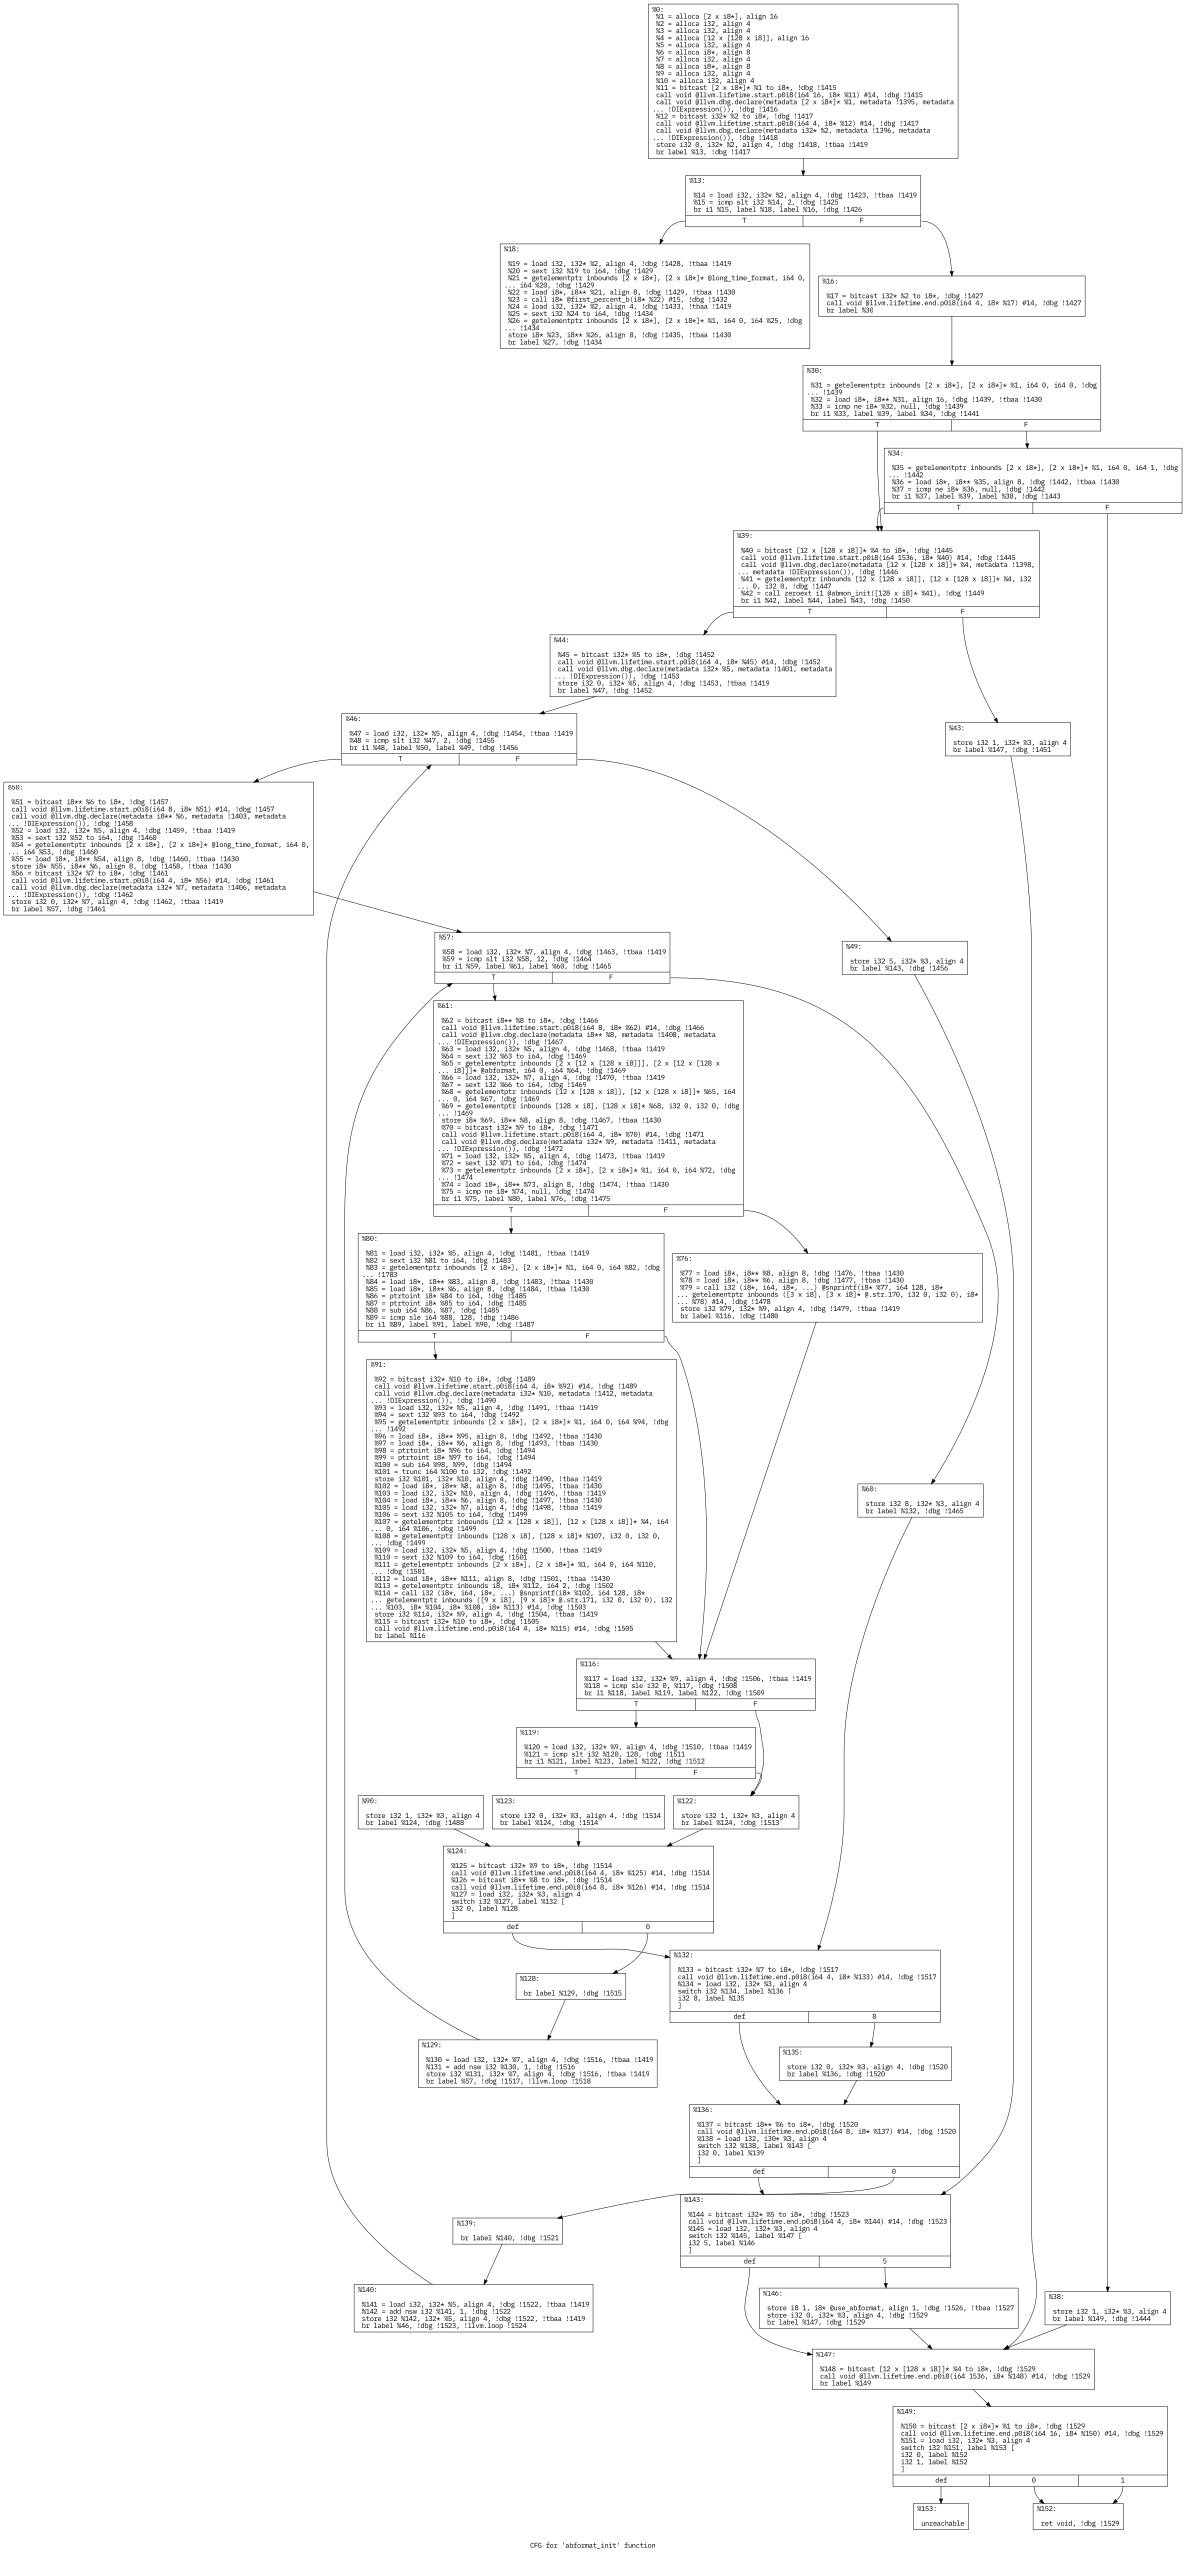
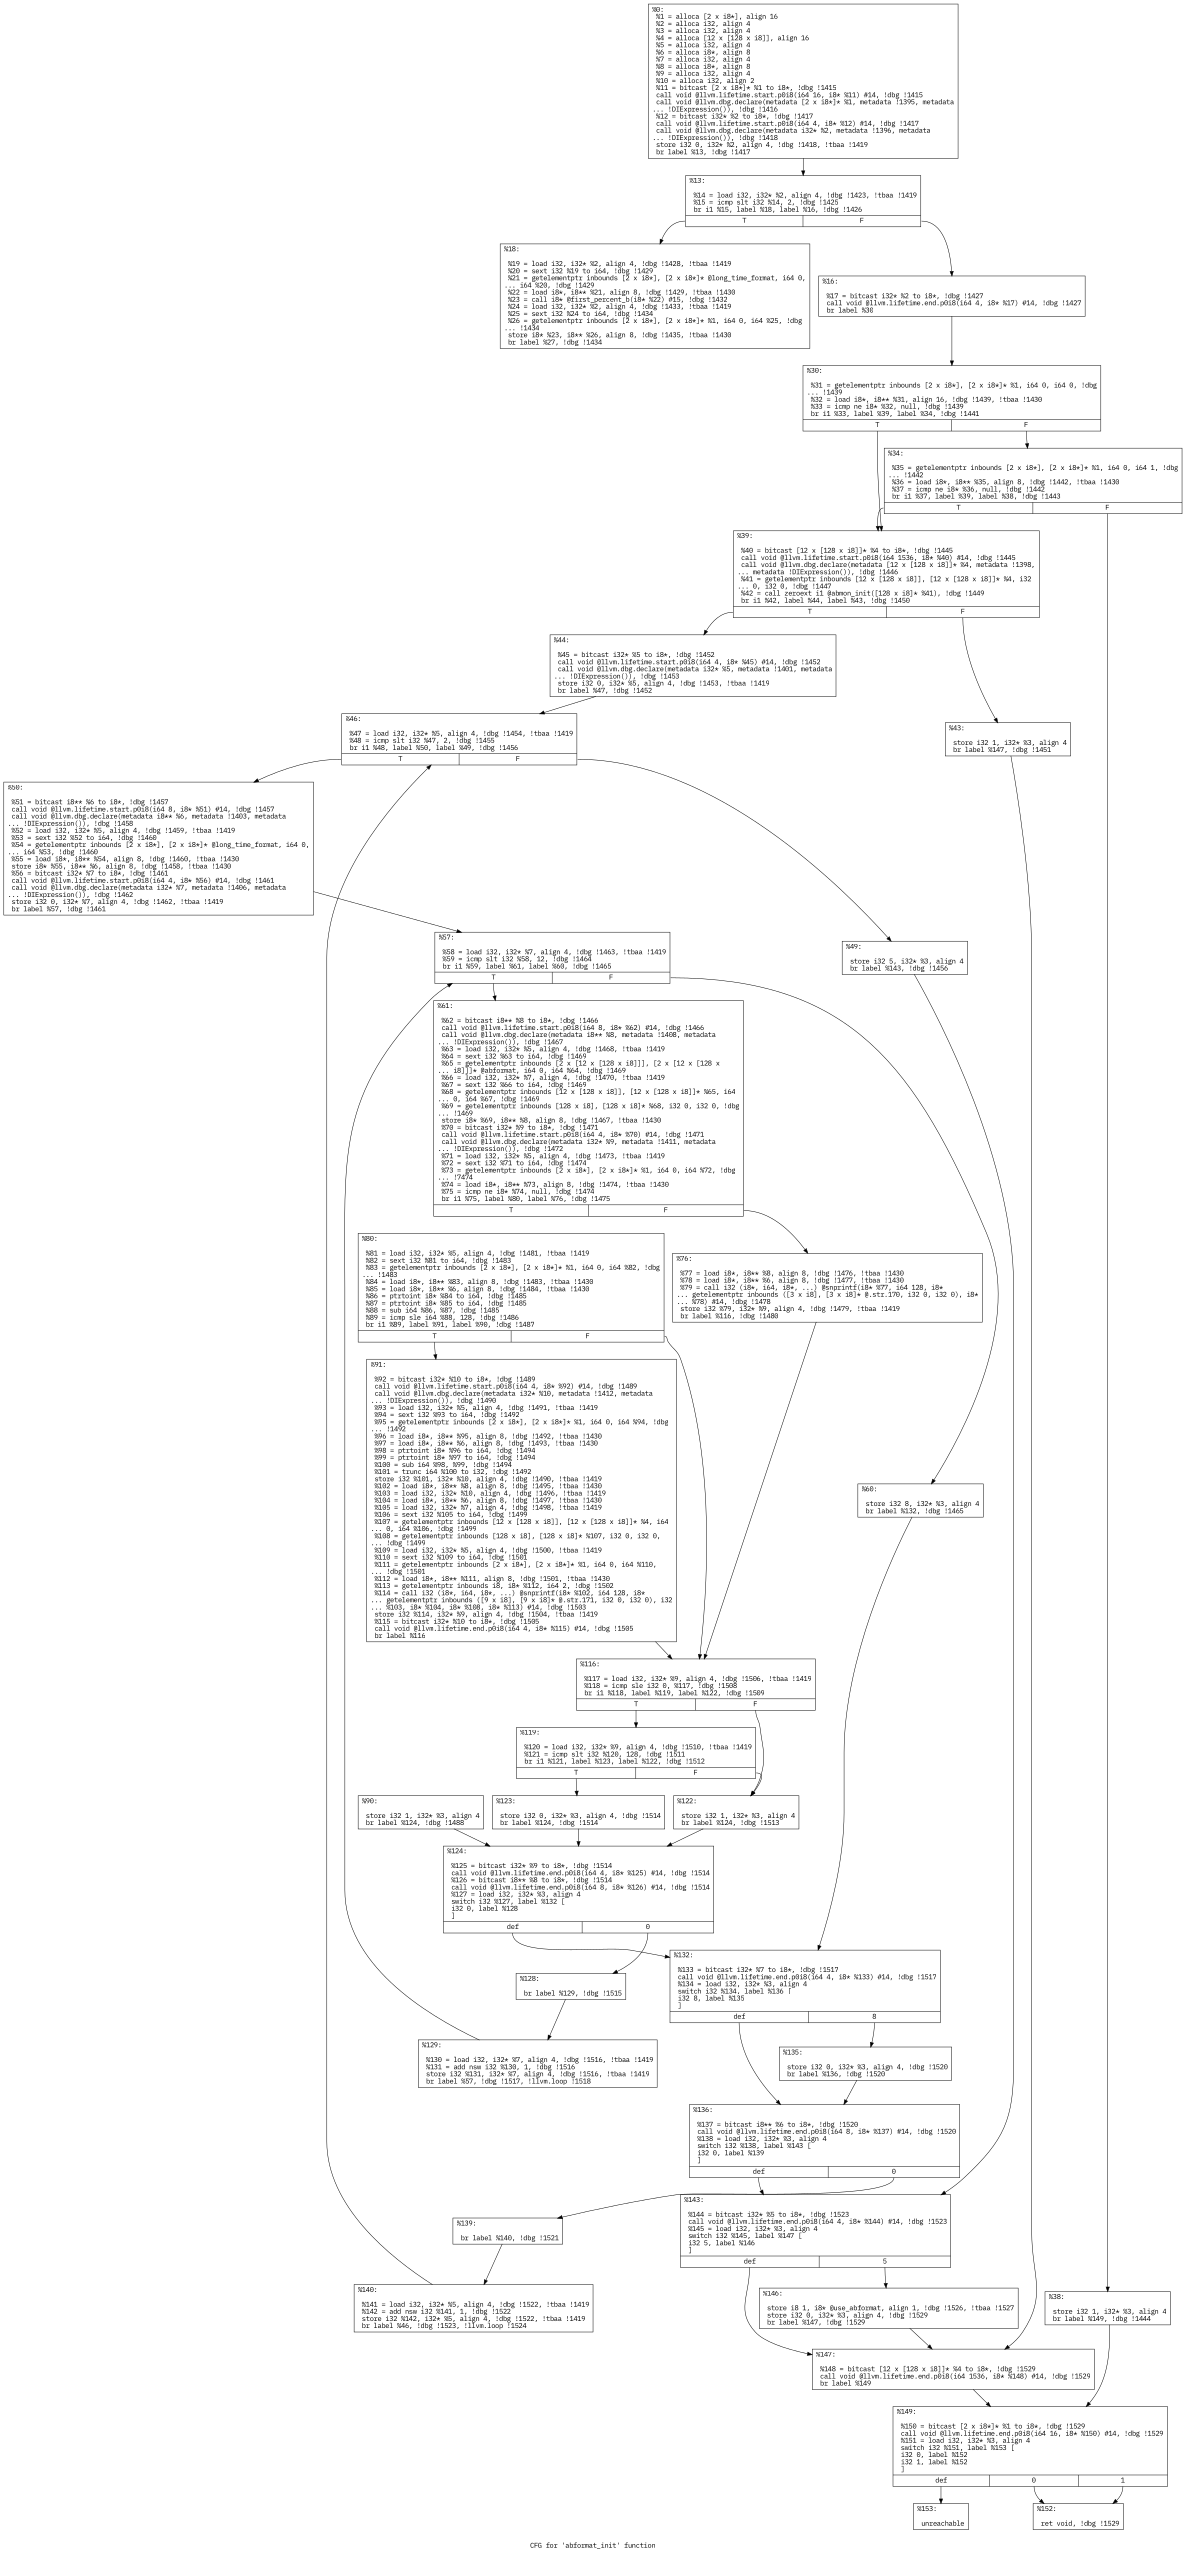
(703, 81) -> (703, 81)
(455, 1178) -> (455, 1178)
(511, 1223) -> none
(380, 1275) -> (380, 1275)
none -> (576, 1785)
(760, 2139) -> (760, 2139)
(1037, 2336) -> (1107, 2366)
